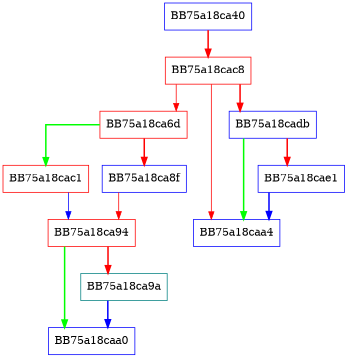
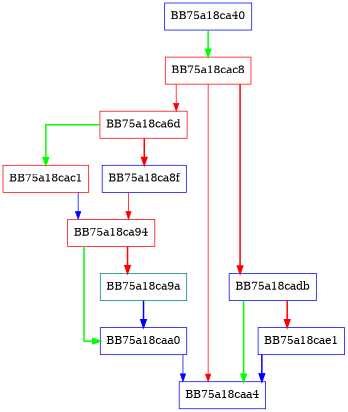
(208, 40) -> (208, 40)
none -> (183, 364)
